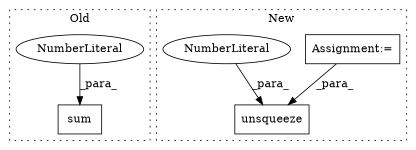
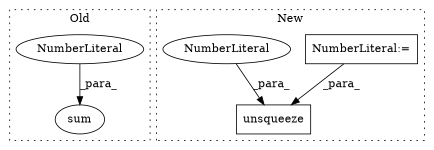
(353, 49) -> (362, 49)
(80, 119) -> (80, 119)
